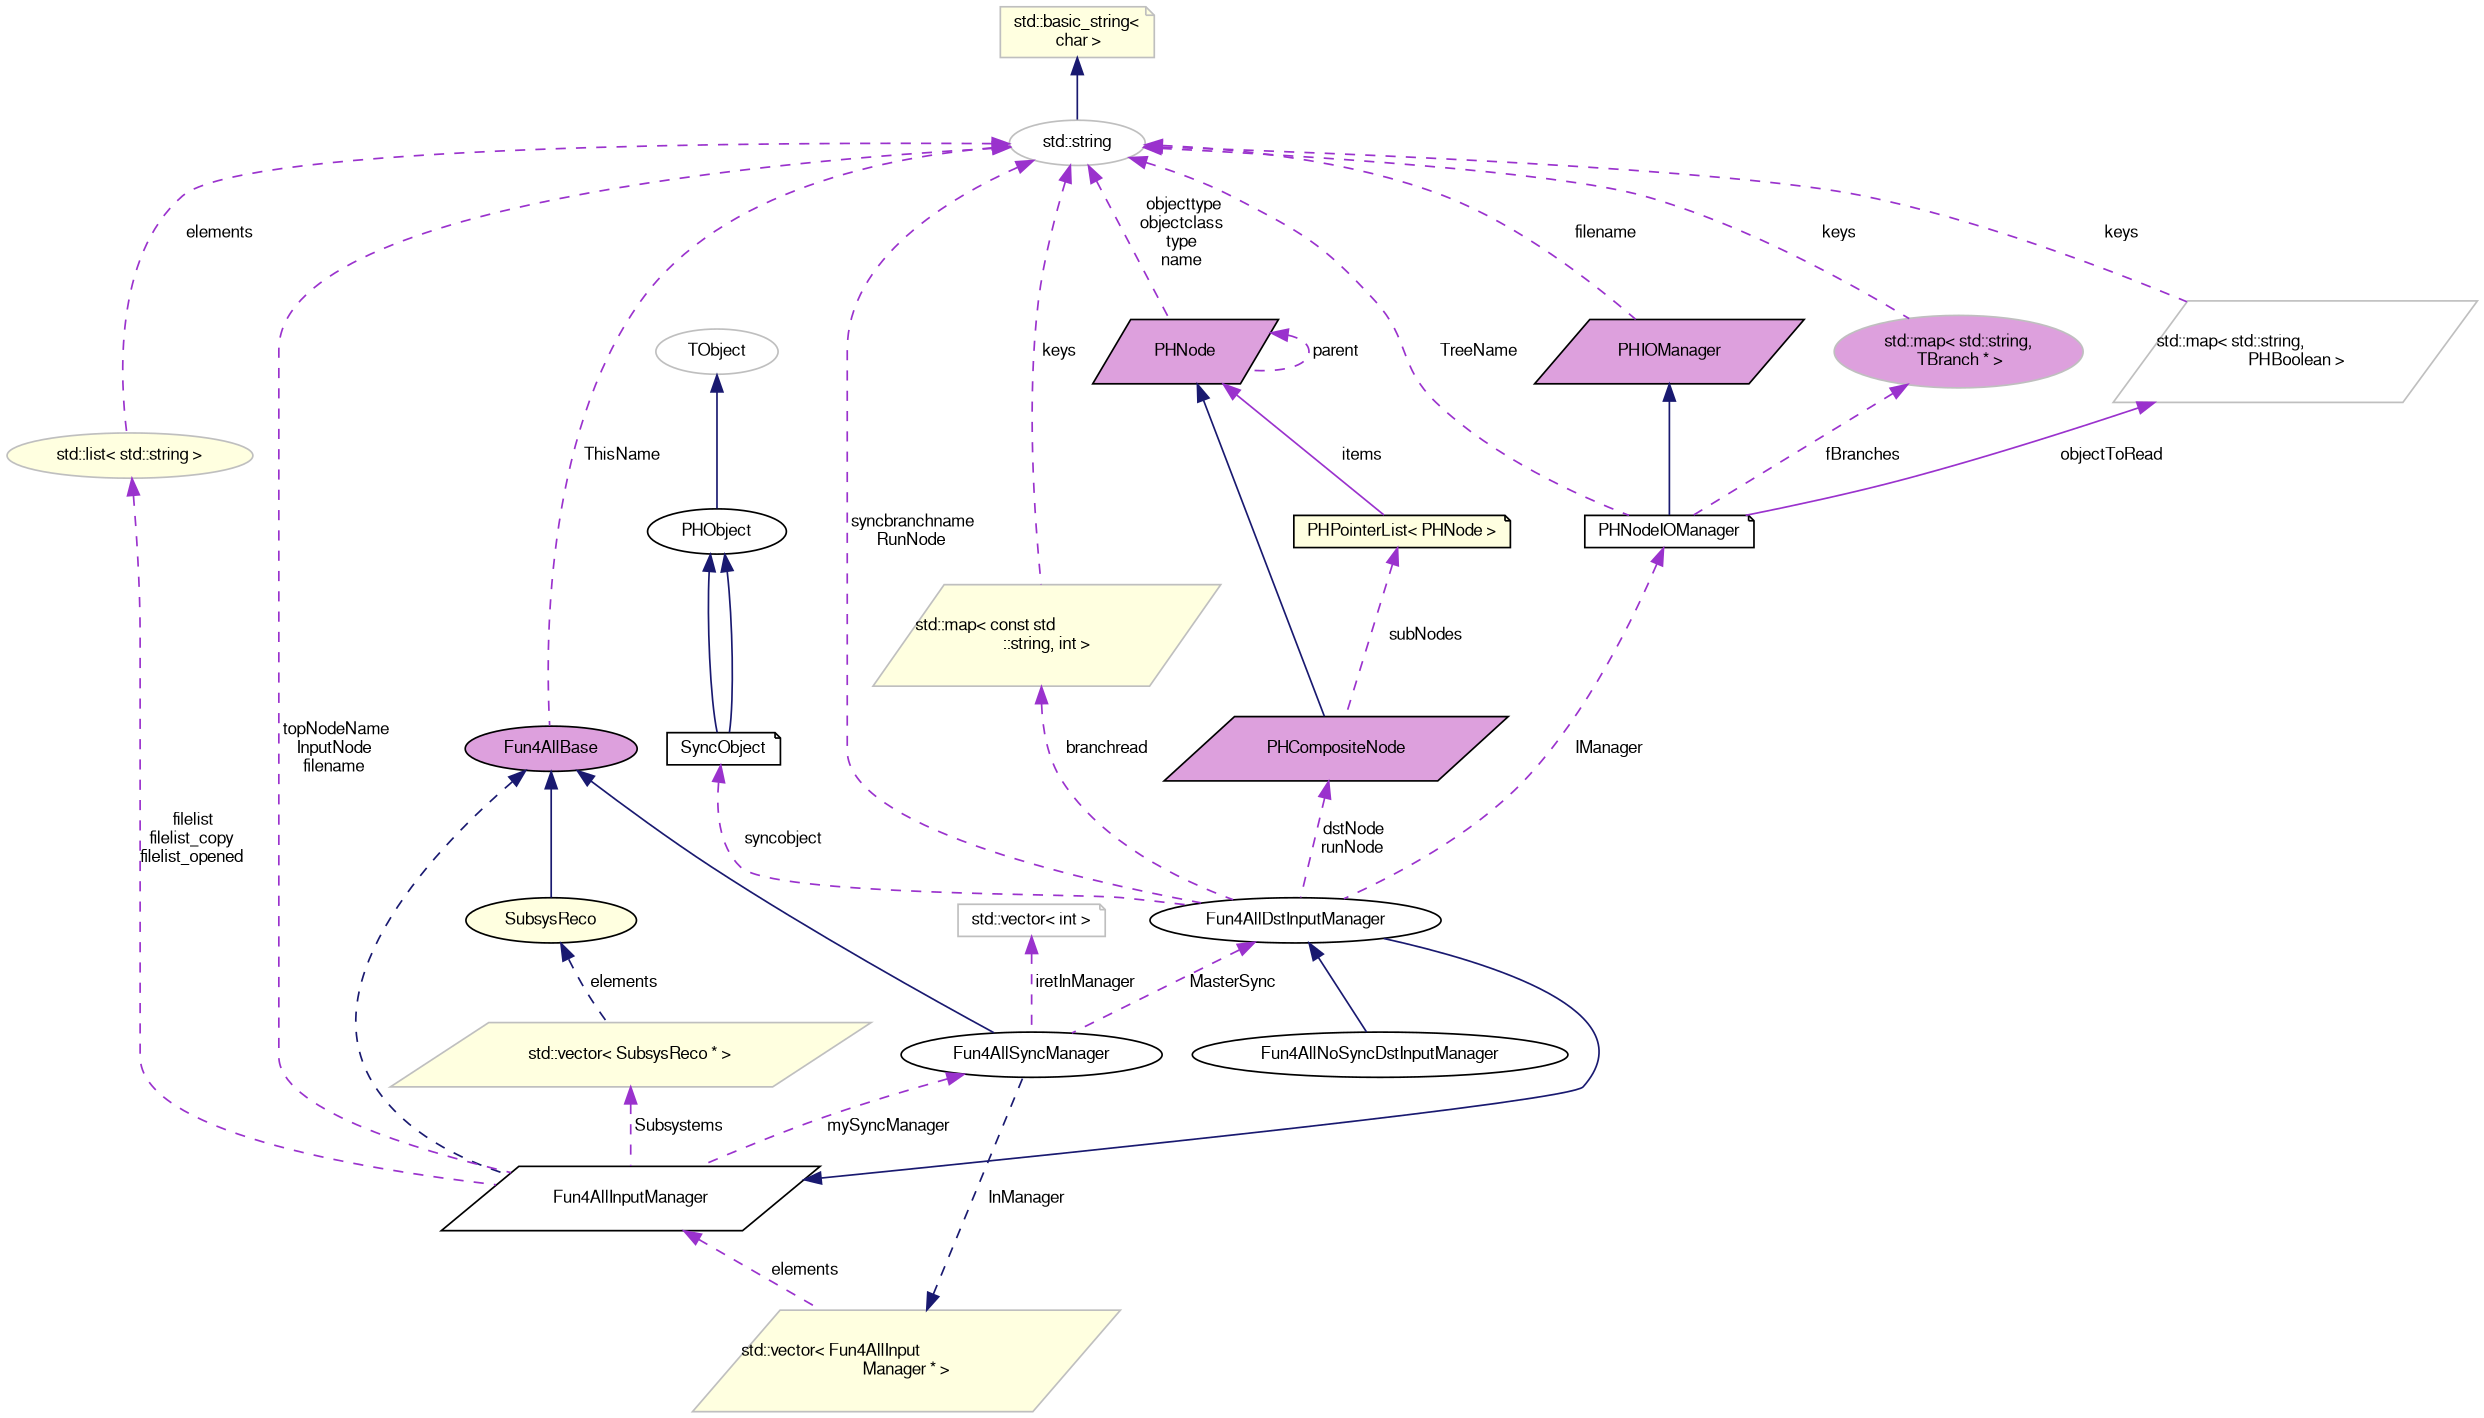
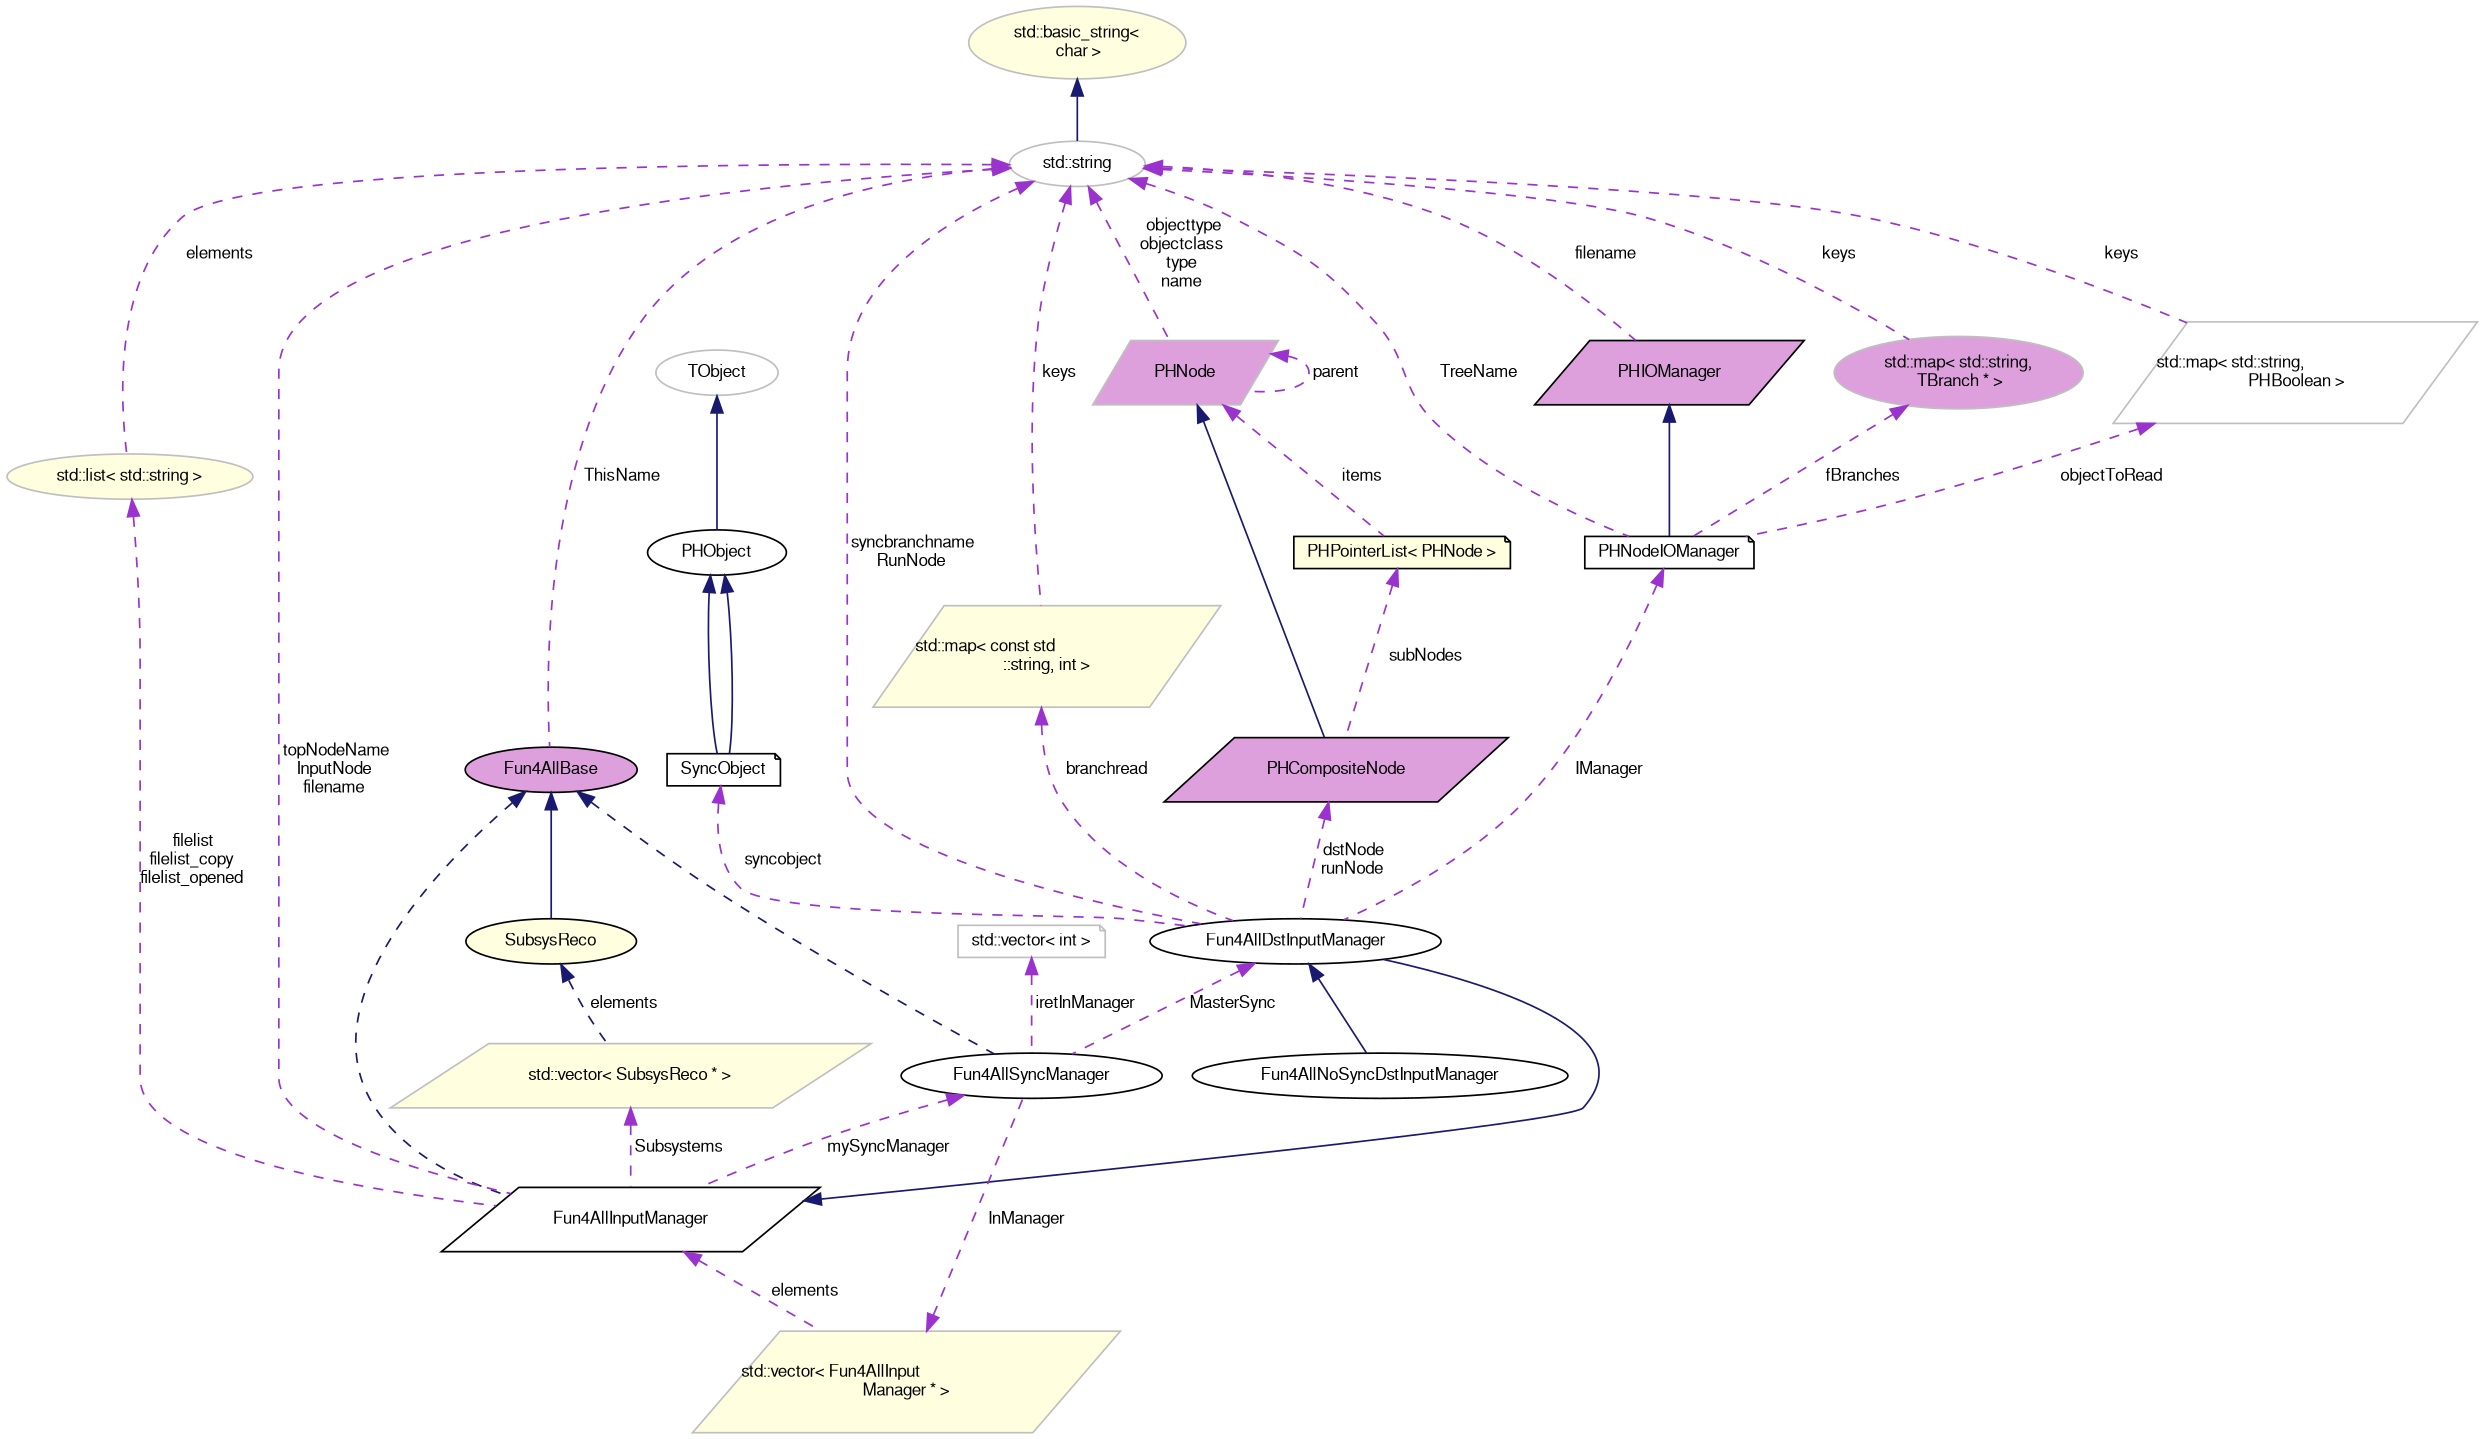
(1077, 32) -> (1077, 43)
(1186, 352) -> (1186, 373)
(1310, 455) -> (1310, 476)
(1944, 468) -> (1944, 489)
(788, 915) -> (788, 936)
(978, 1186) -> (978, 1207)
